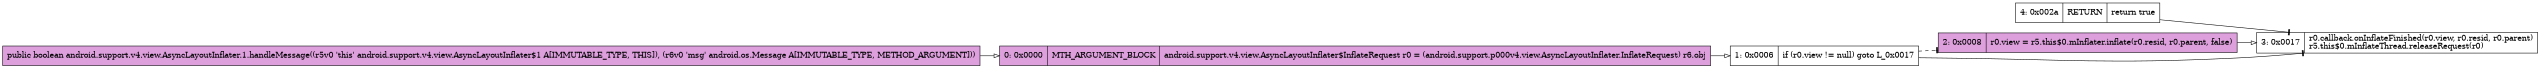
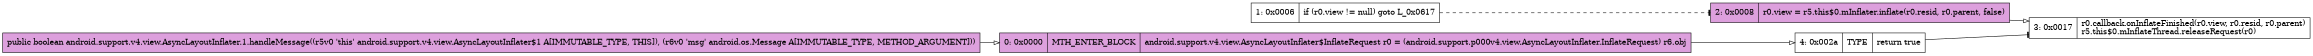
(2085, 13) -> (1857, 42)
(1104, 56) -> (1094, 42)
(1718, 56) -> (1740, 43)
(1848, 56) -> (1369, 13)
(2110, 61) -> none
